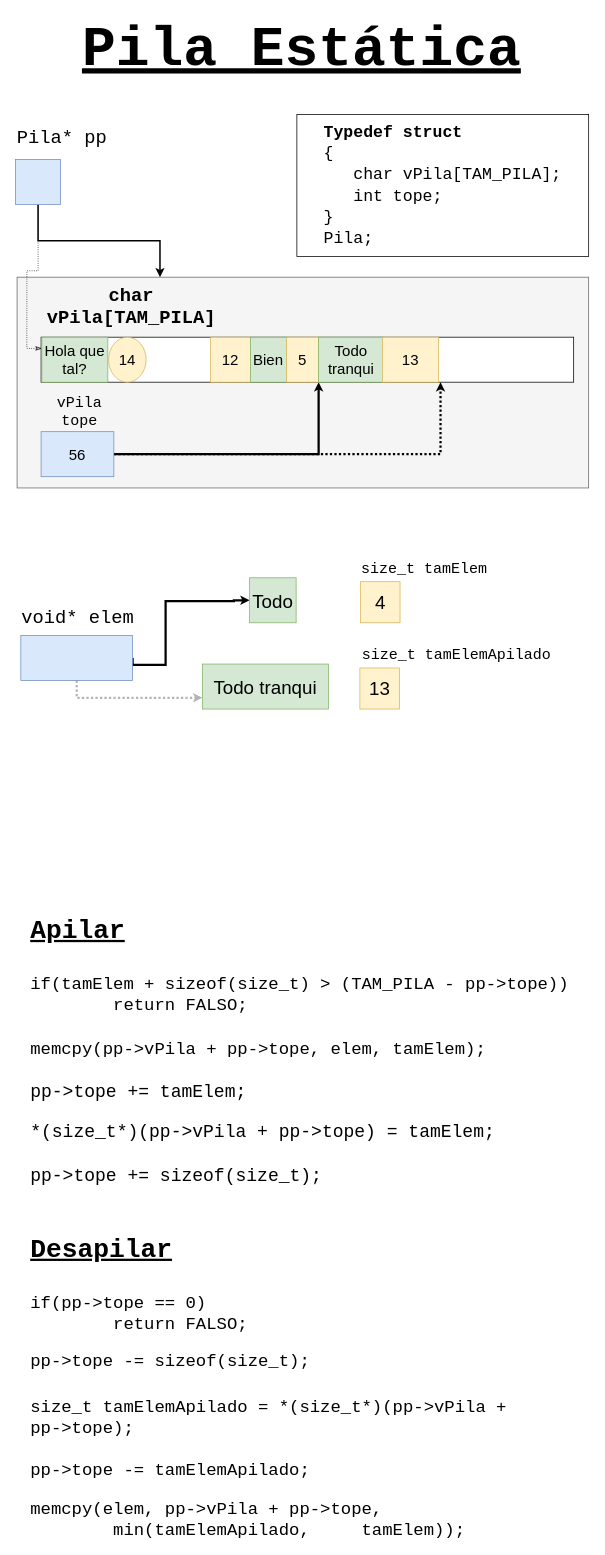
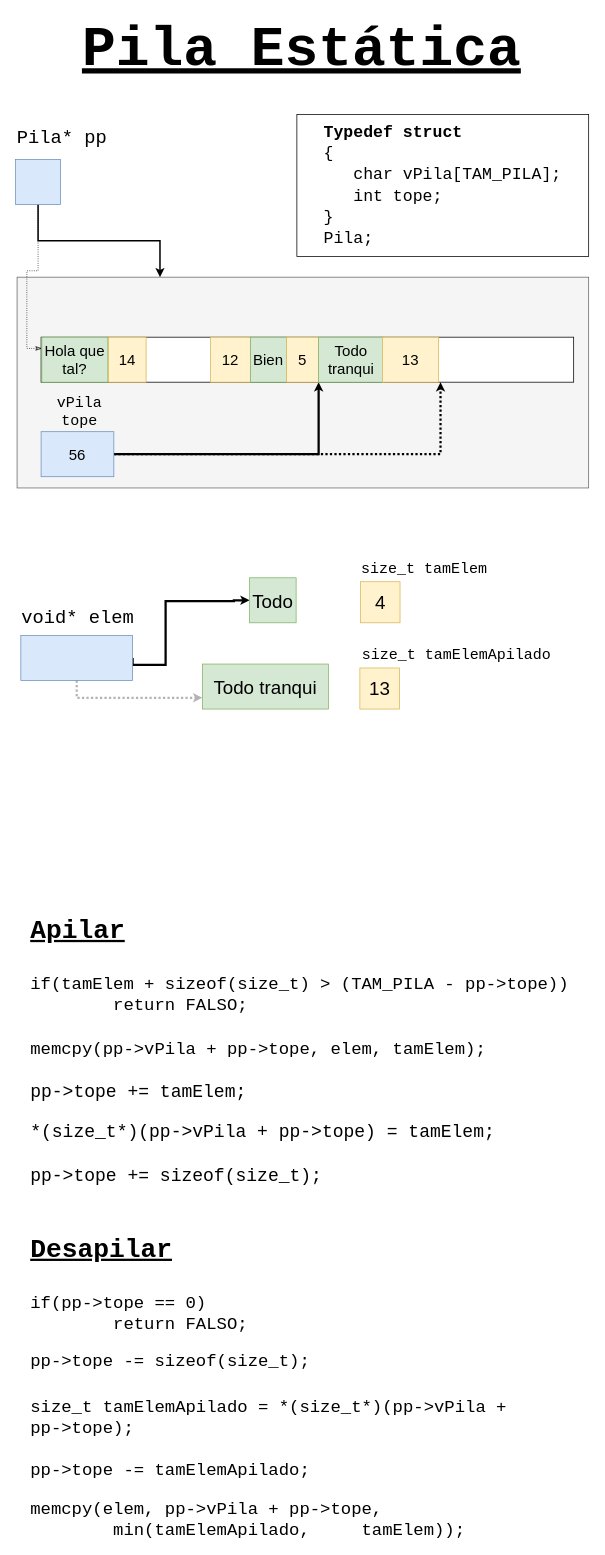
(131, 307) -> none
(127, 360) -> (127, 360)
